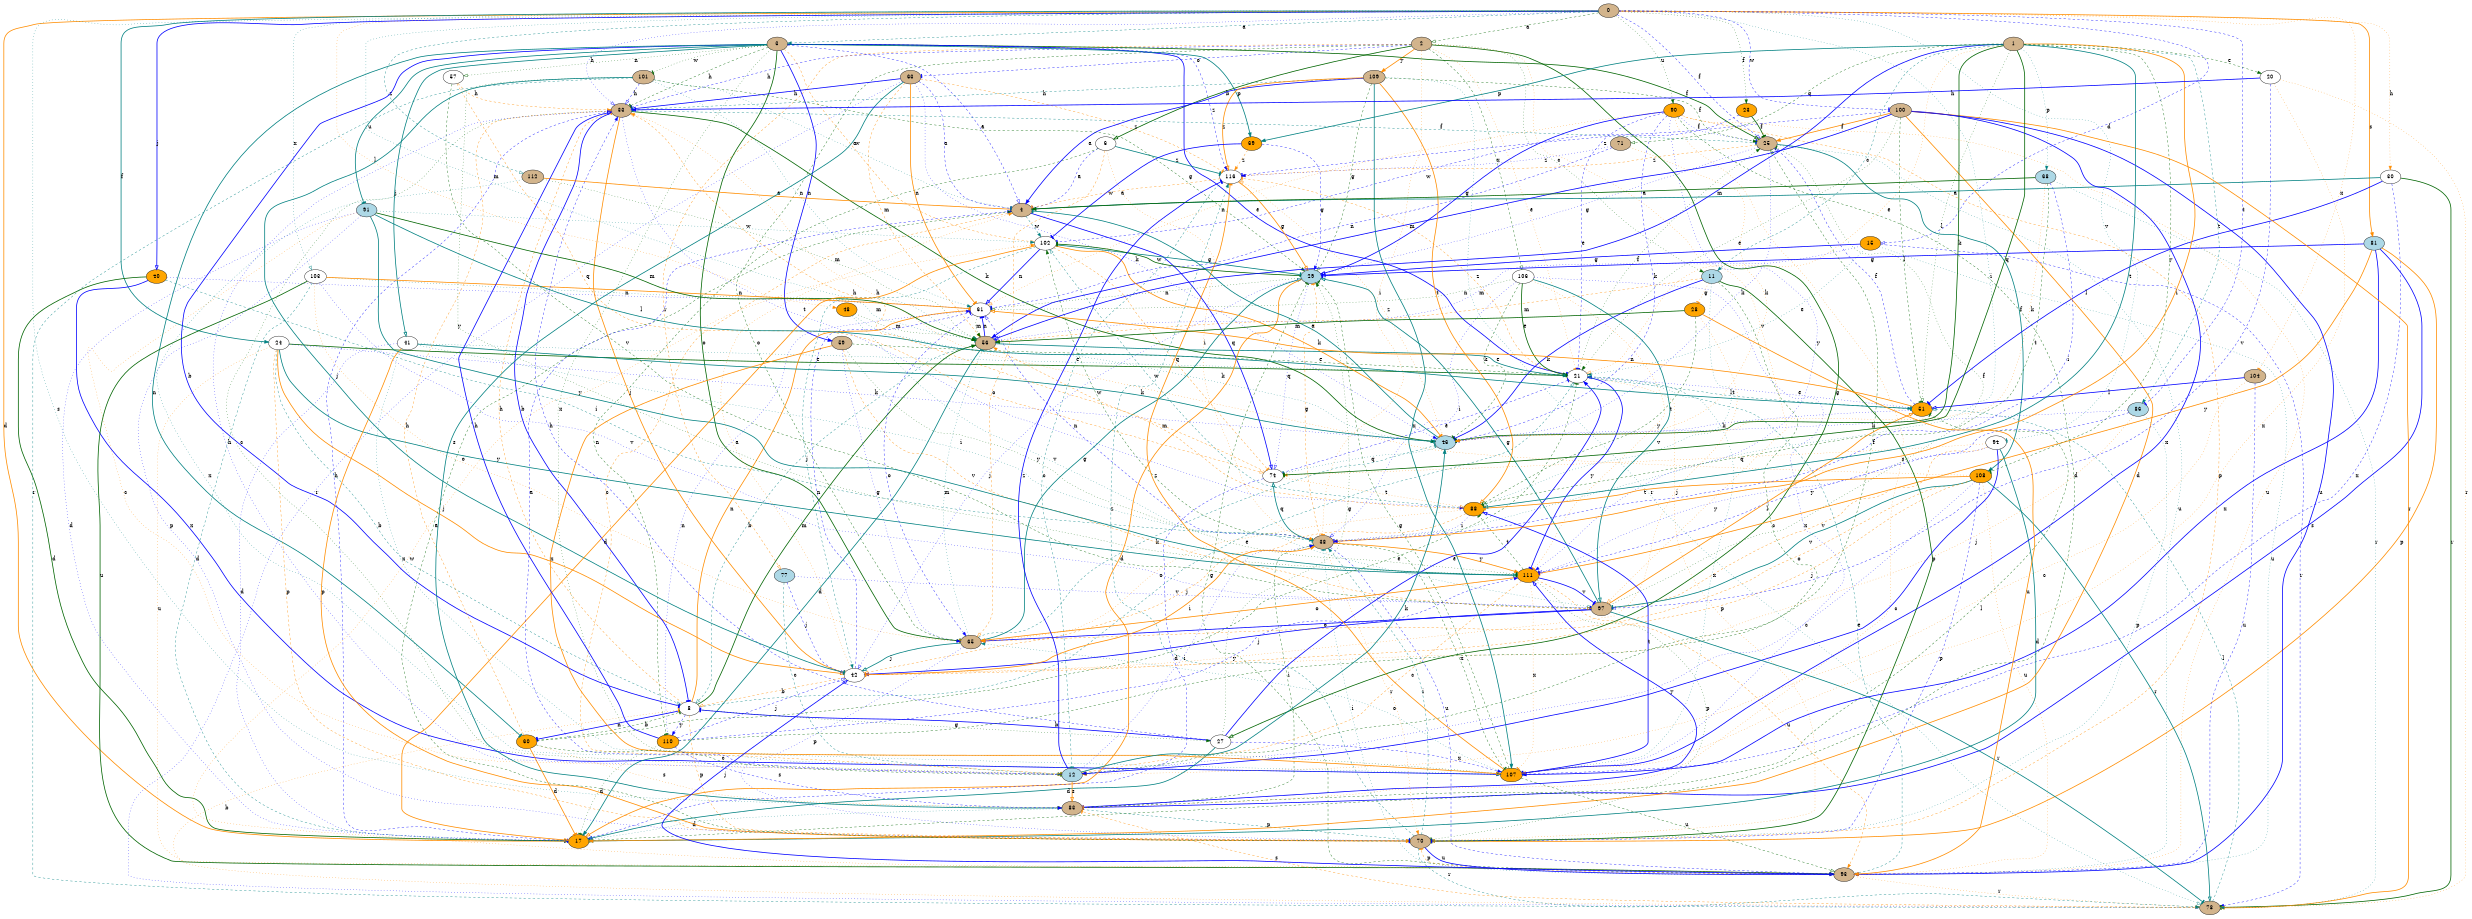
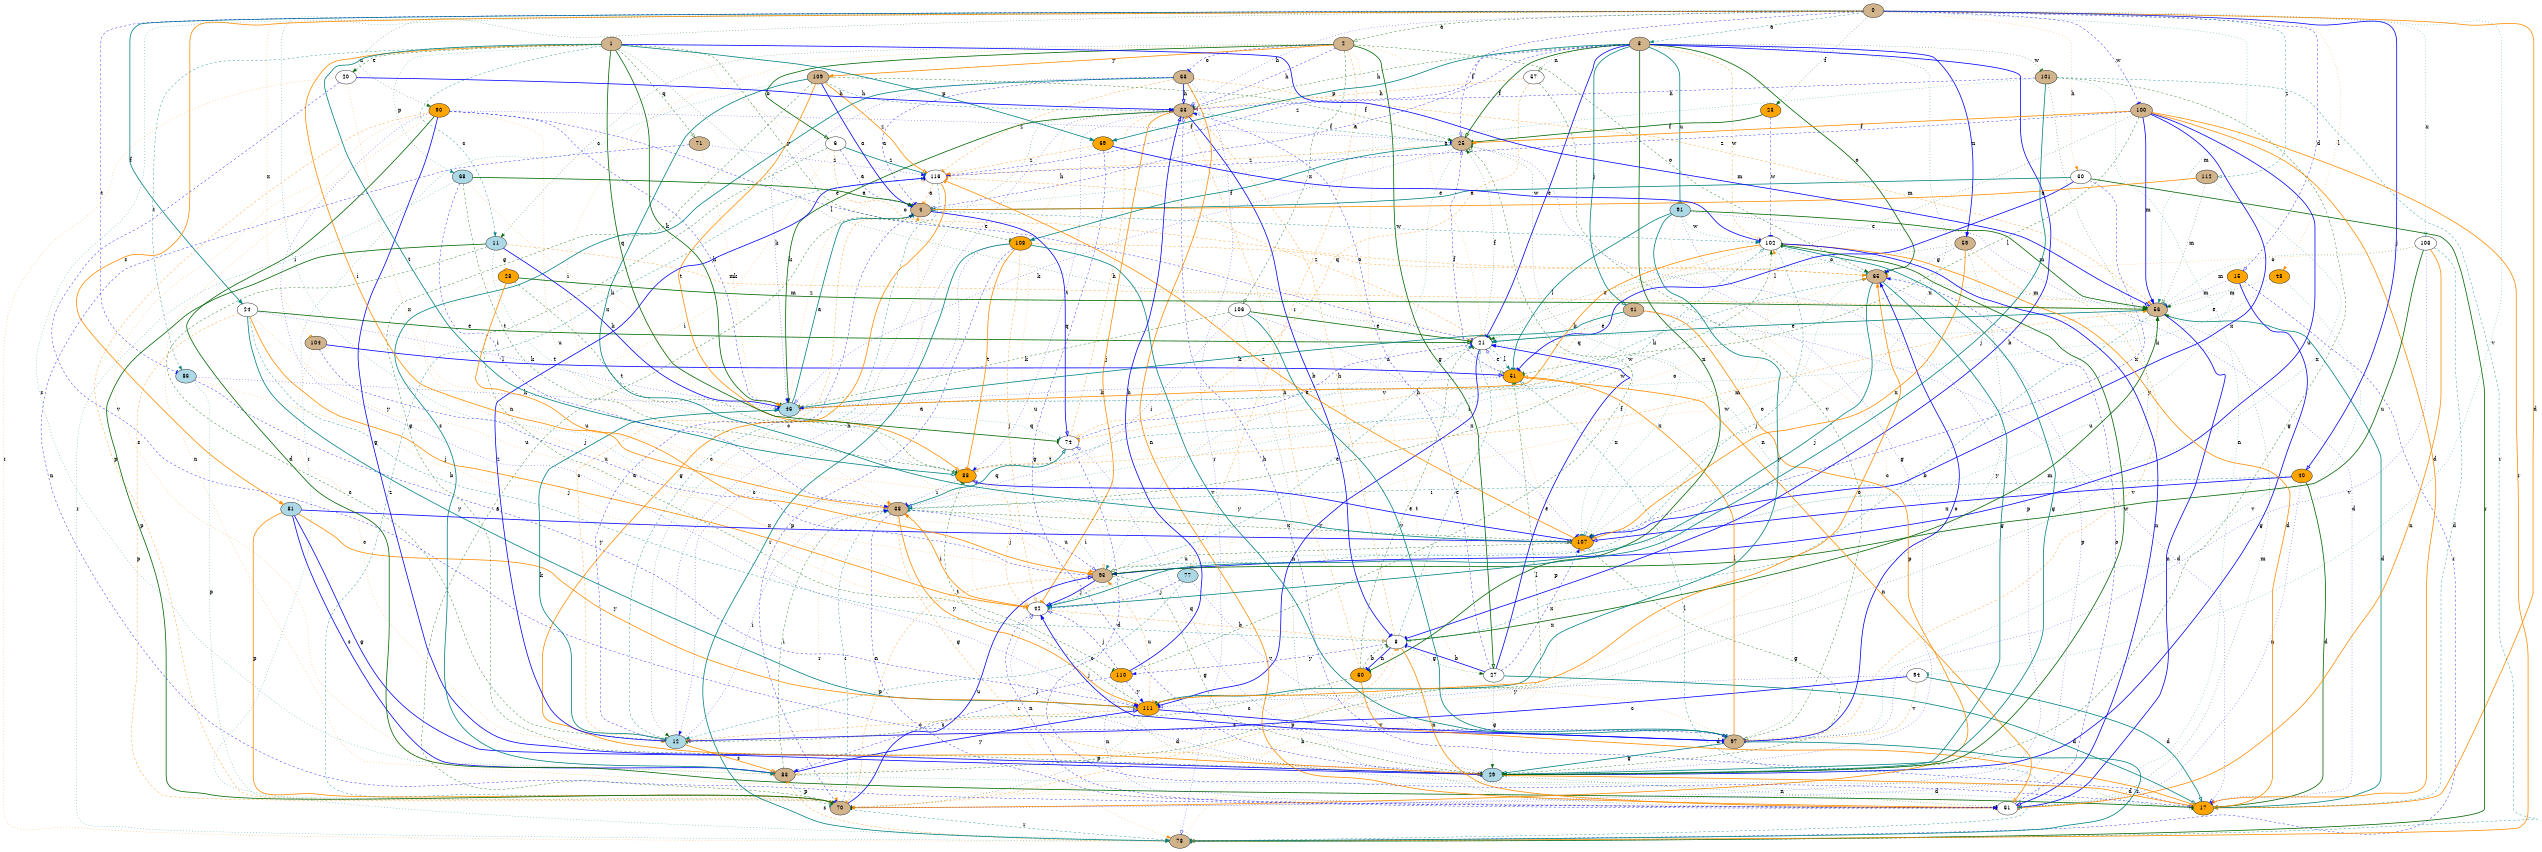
(188, 249) -> (1720, 427)
none -> (1823, 260)
(408, 343) -> (1634, 310)
(1316, 362) -> (1718, 272)
(1984, 376) -> (1763, 443)
(1654, 461) -> none
(1708, 786) -> (876, 785)
